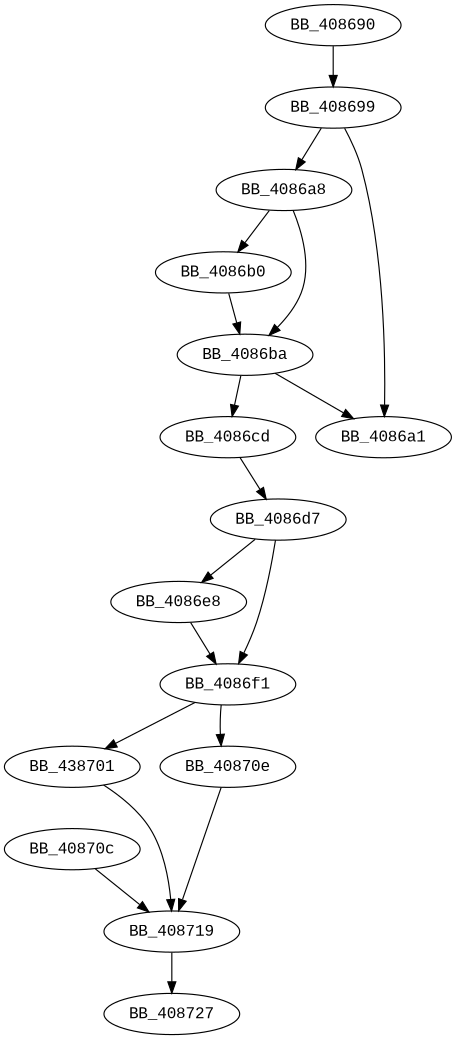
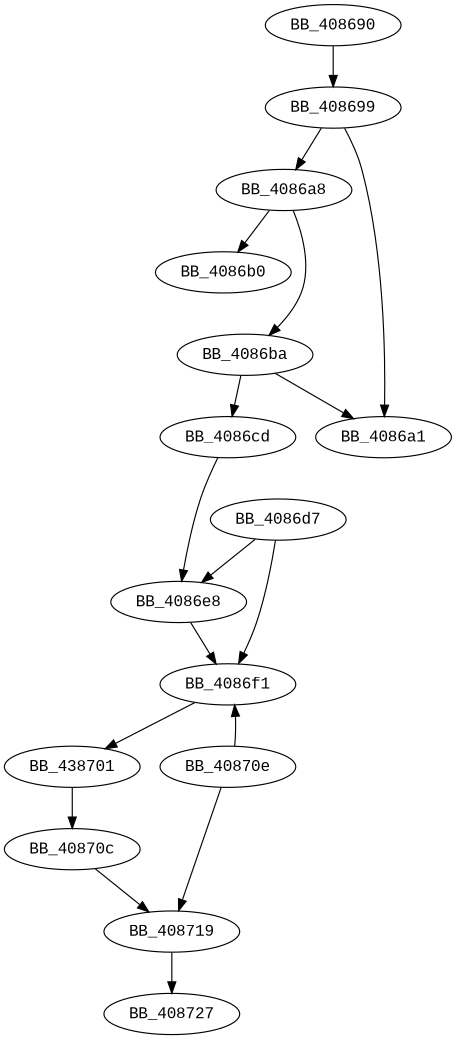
(233, 308) -> none
(250, 473) -> (196, 512)
(220, 720) -> (236, 731)
(153, 833) -> (72, 802)
